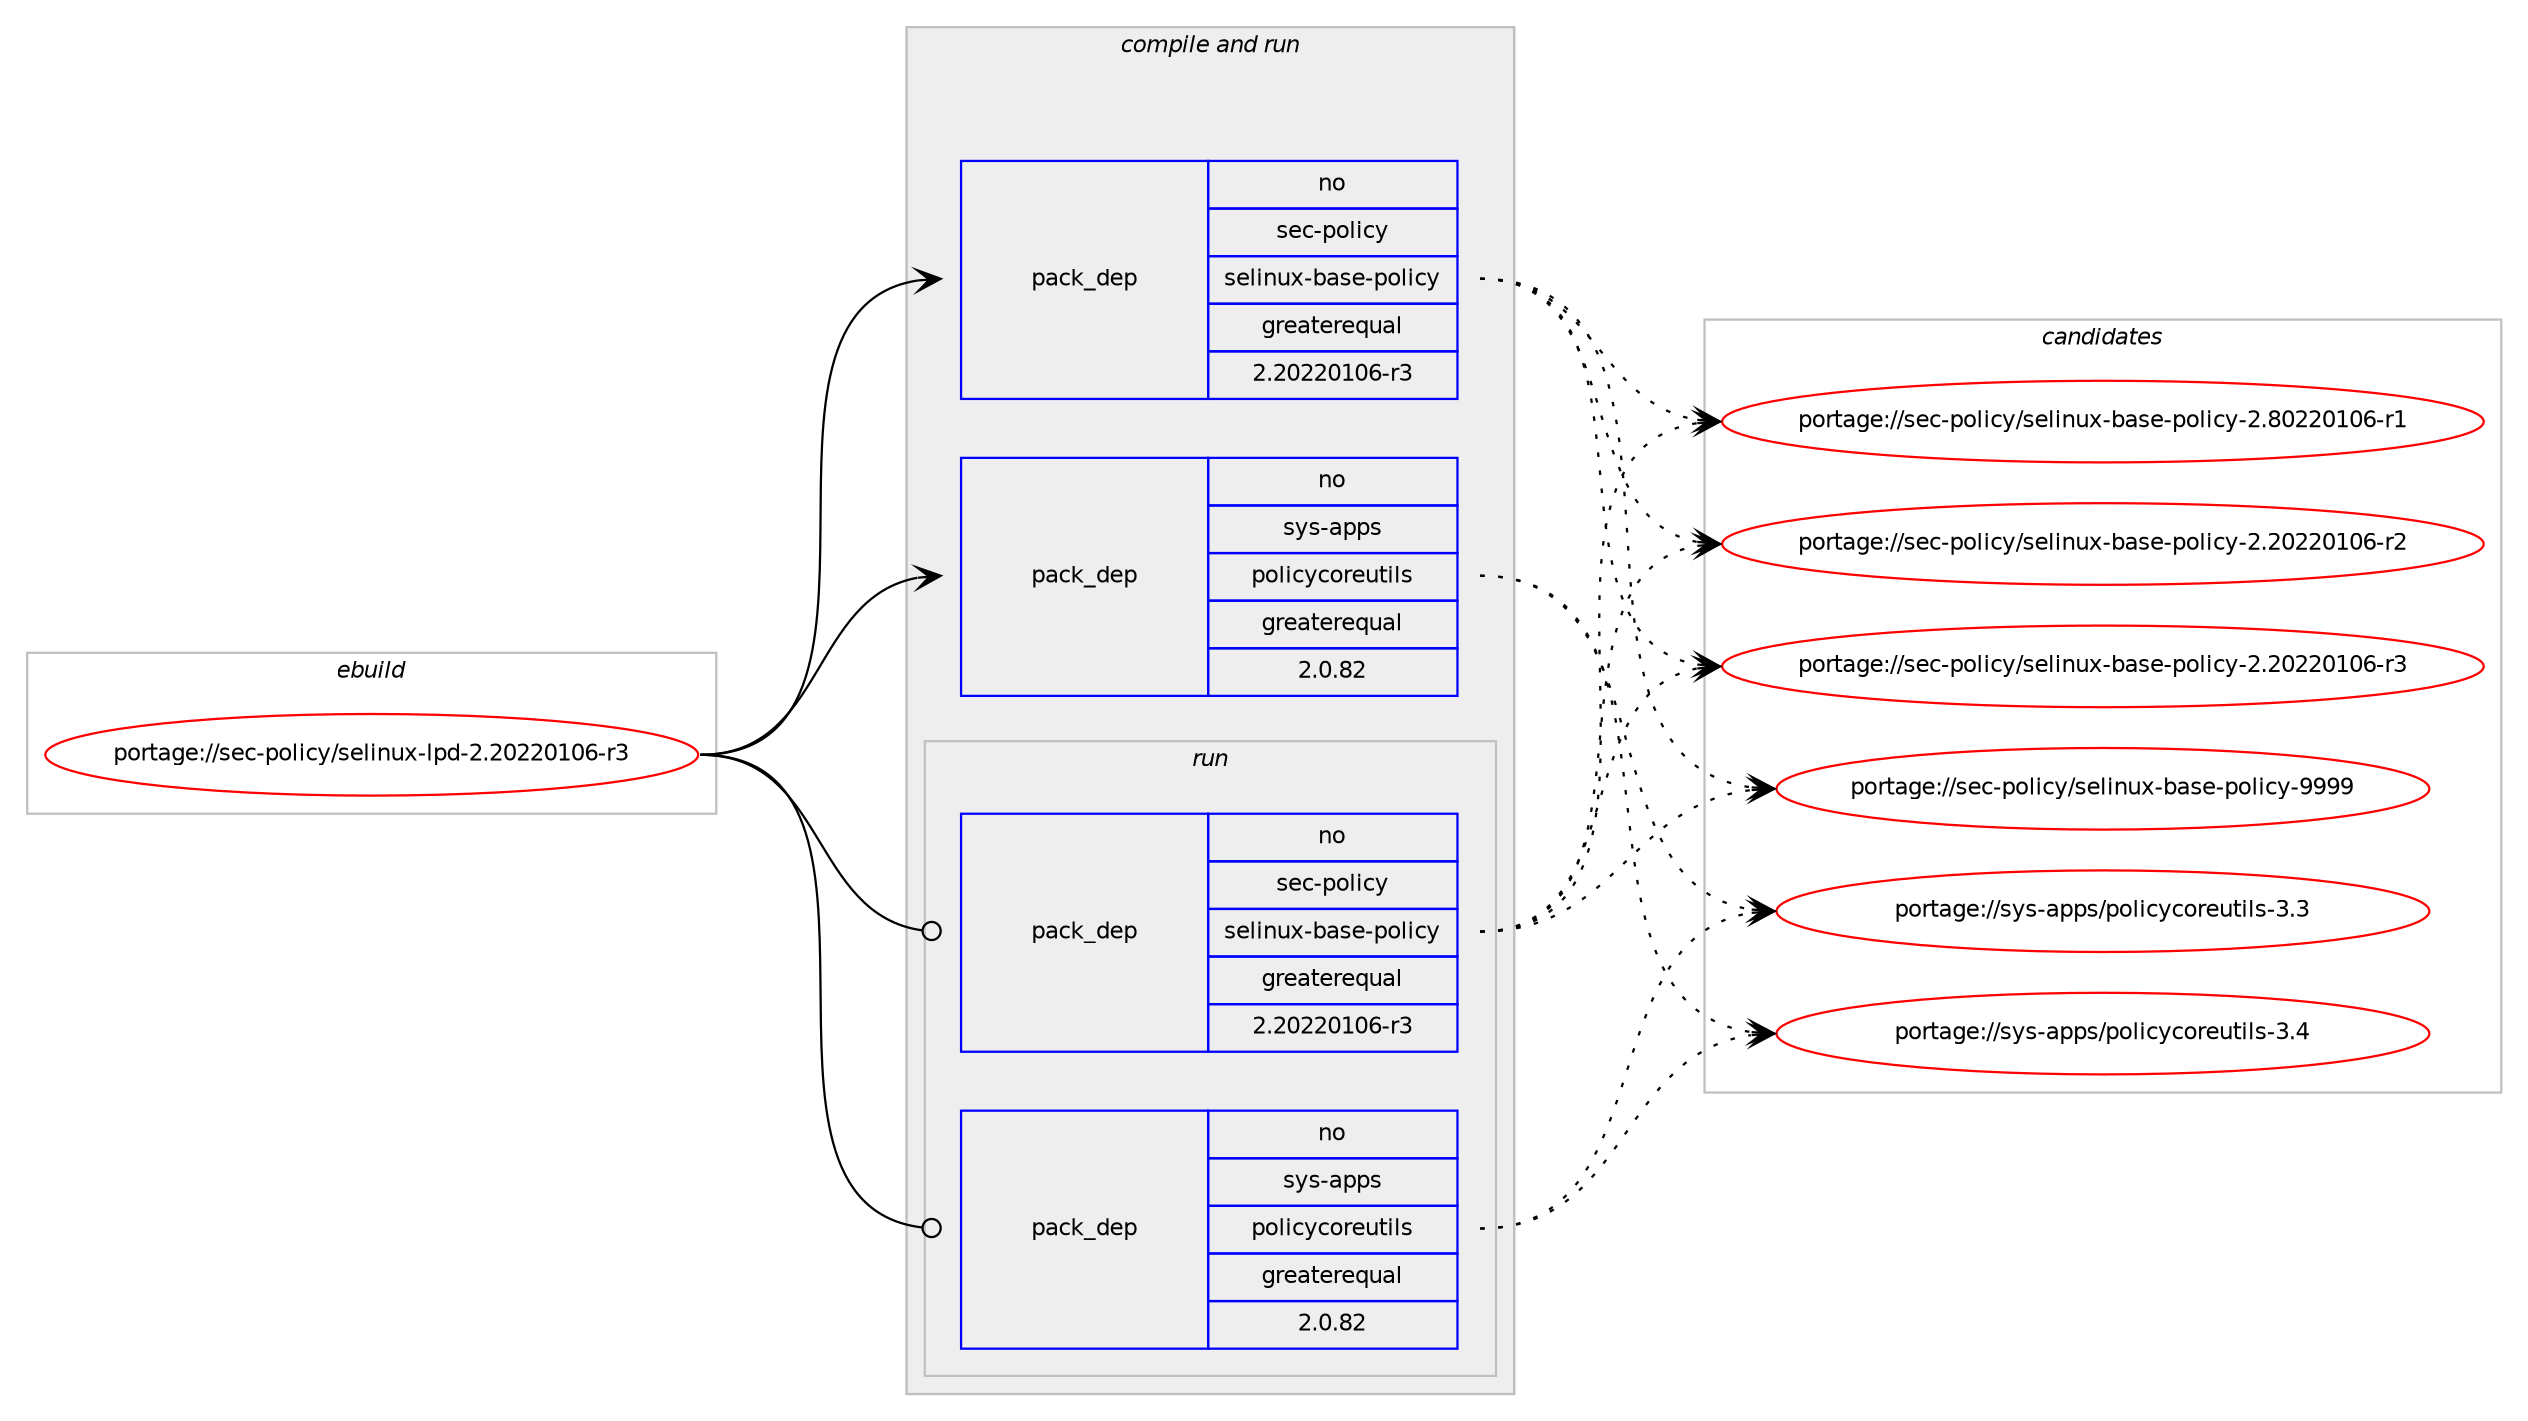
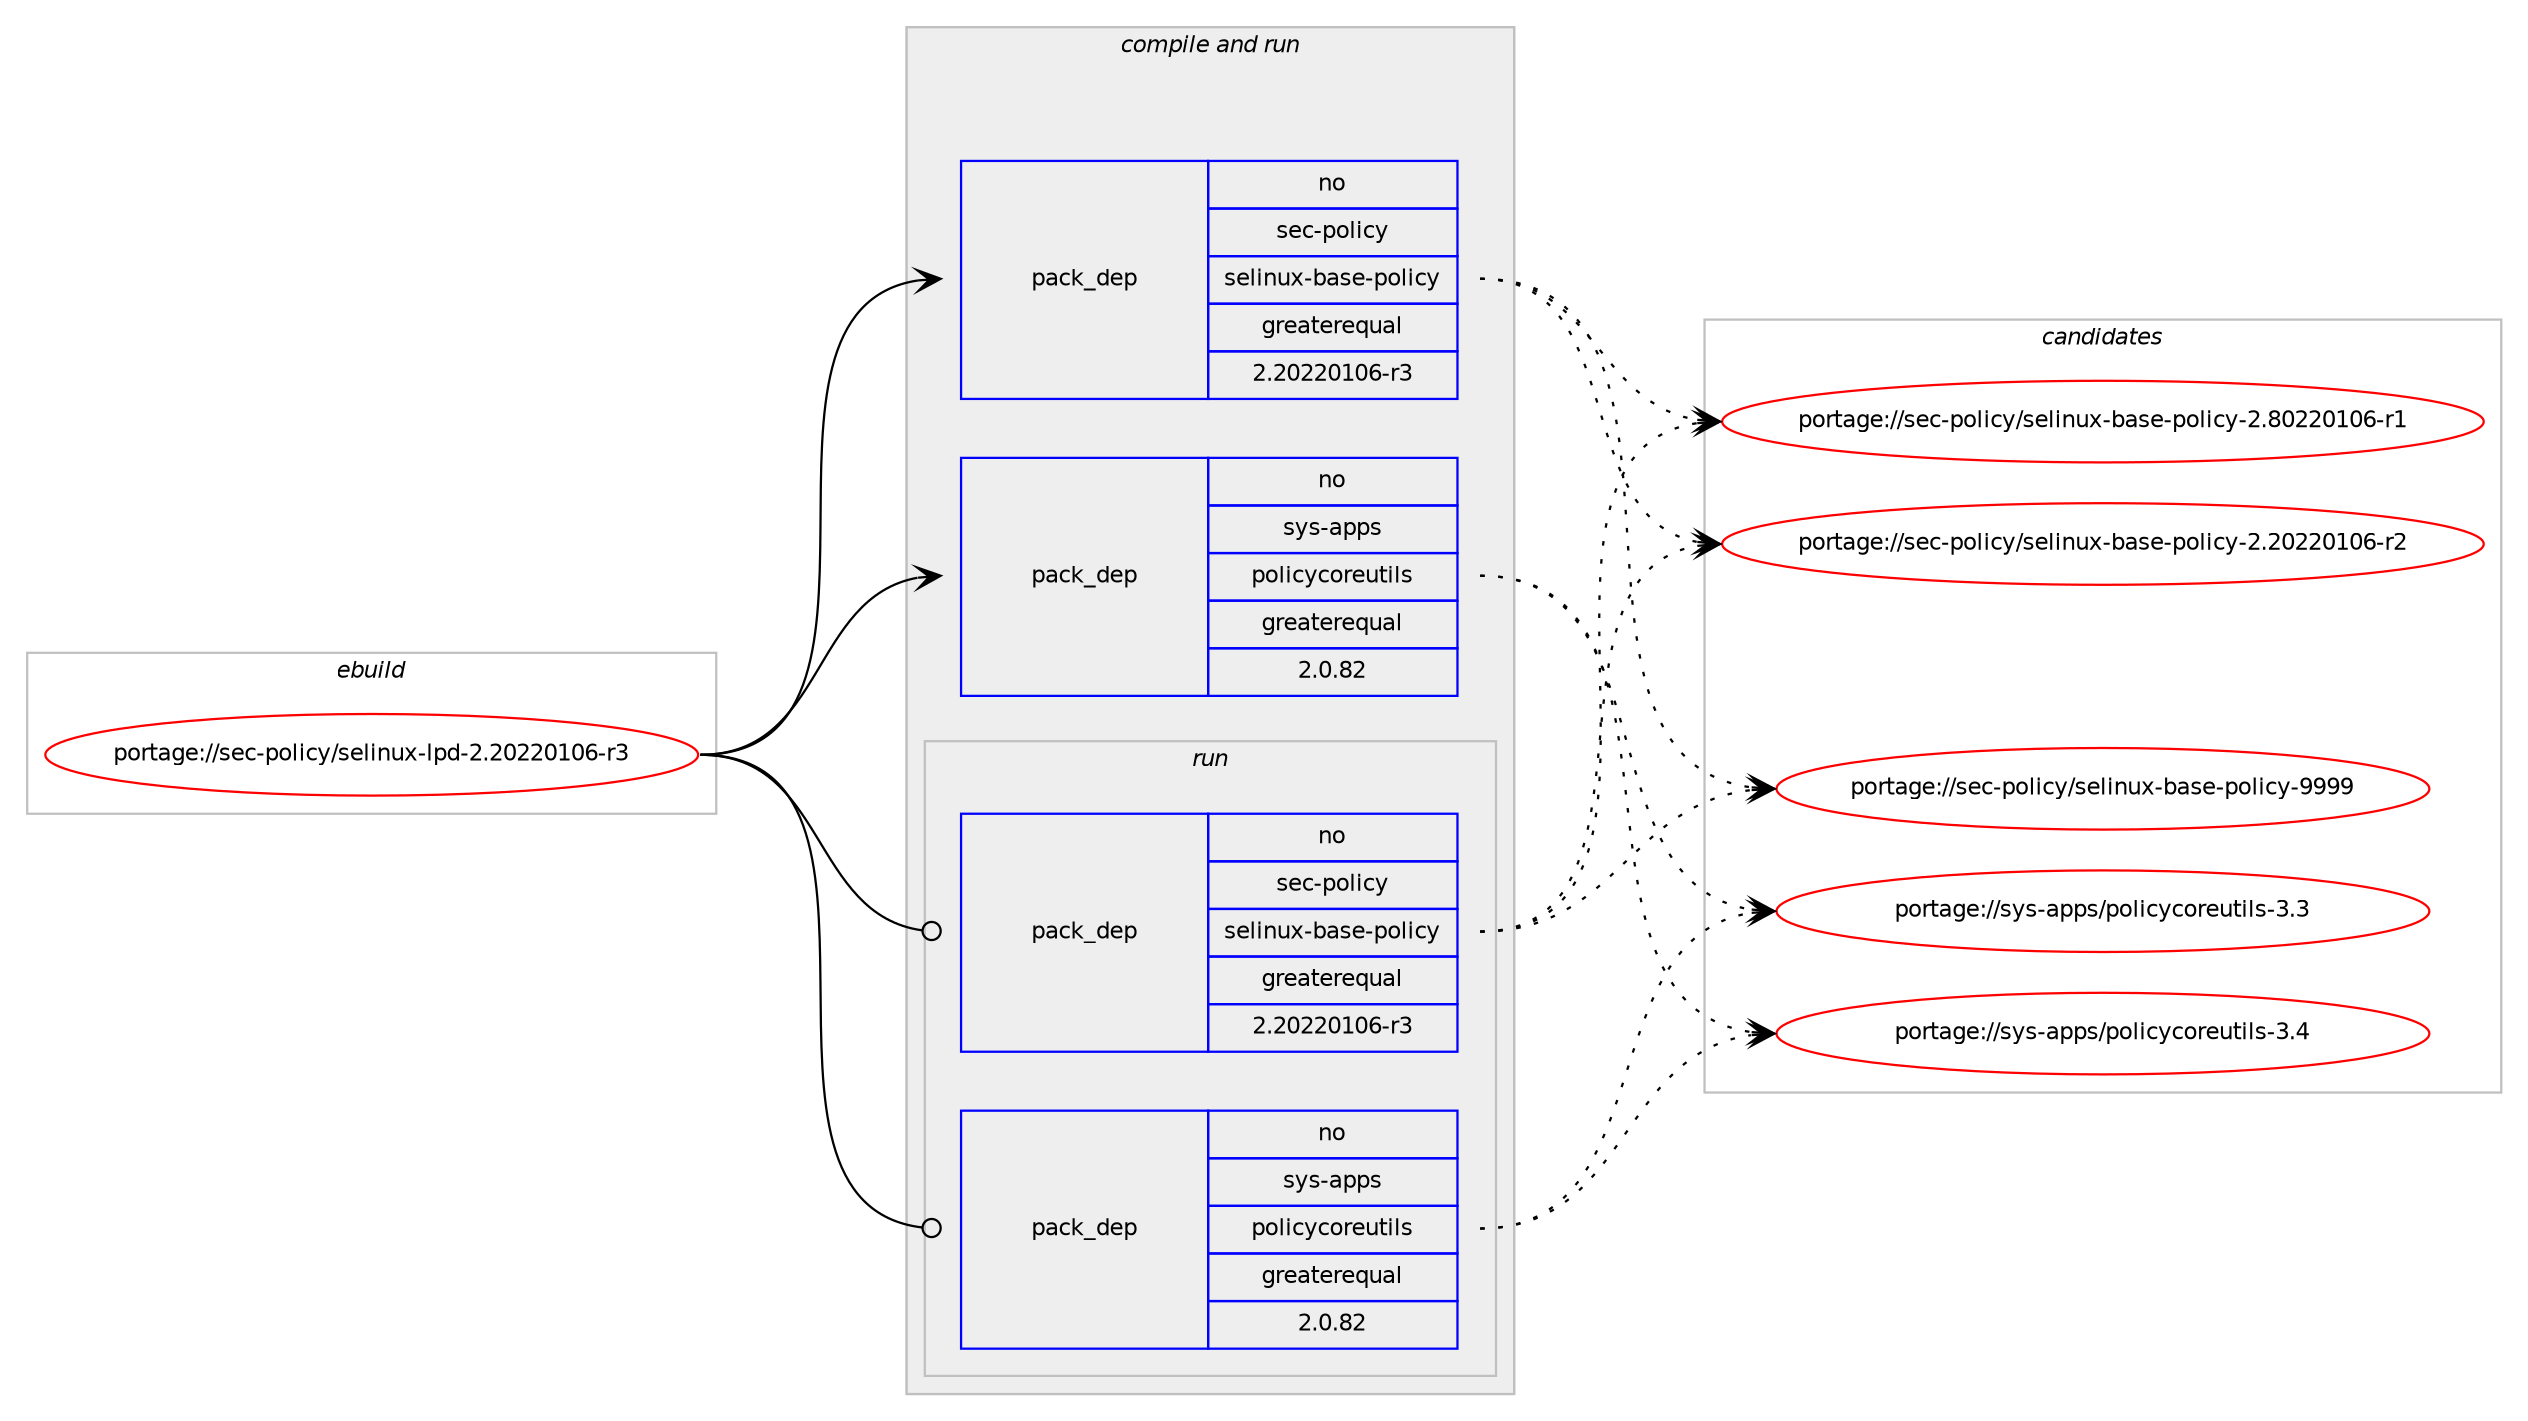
(2103, 666) -> none
